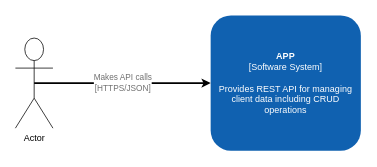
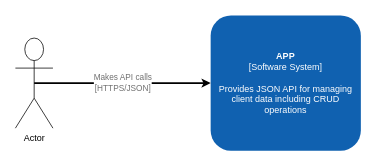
(285, 83) -> (285, 83)
